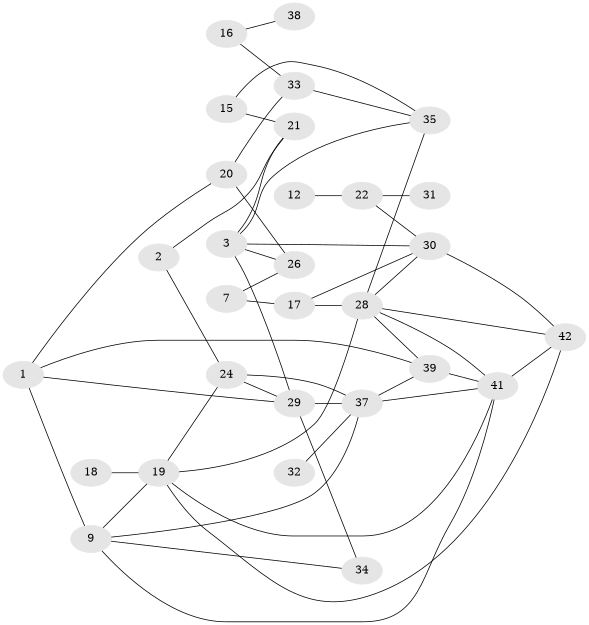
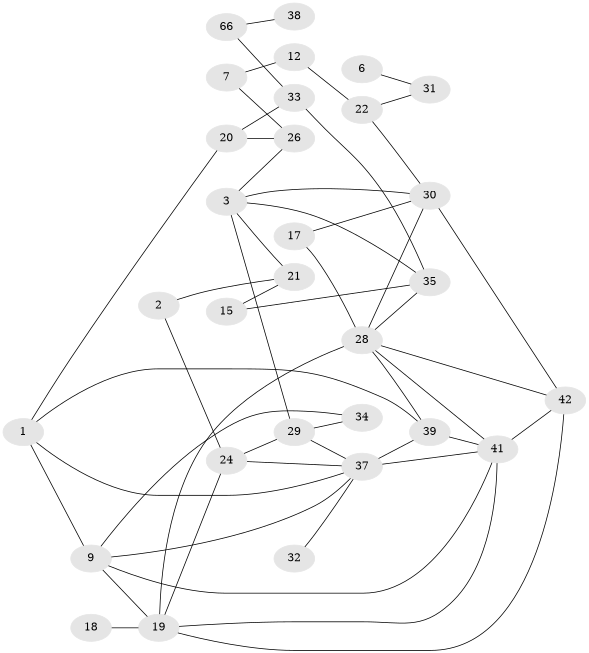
(227, 34) -> (227, 27)
none -> (362, 69)
(263, 302) -> (258, 68)
(159, 390) -> (185, 495)
